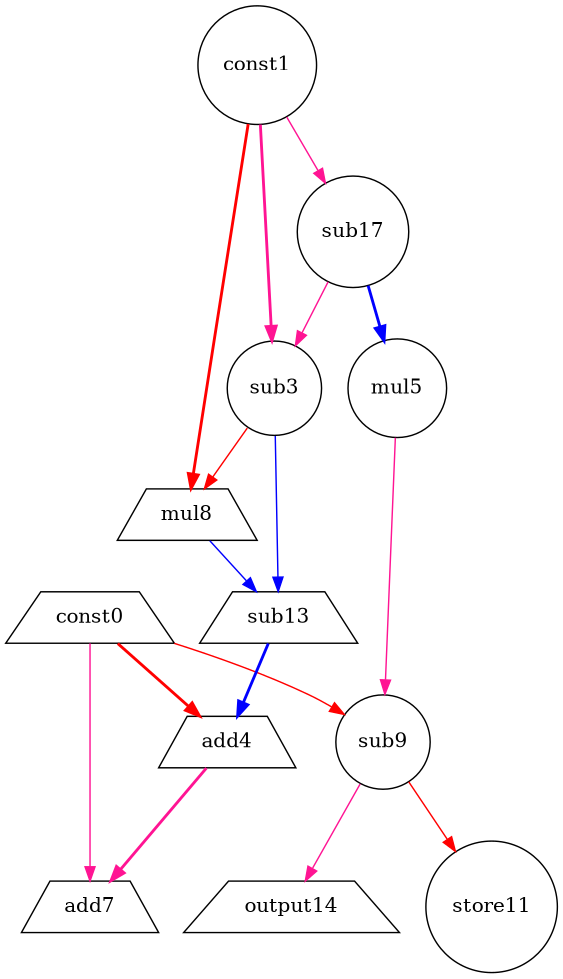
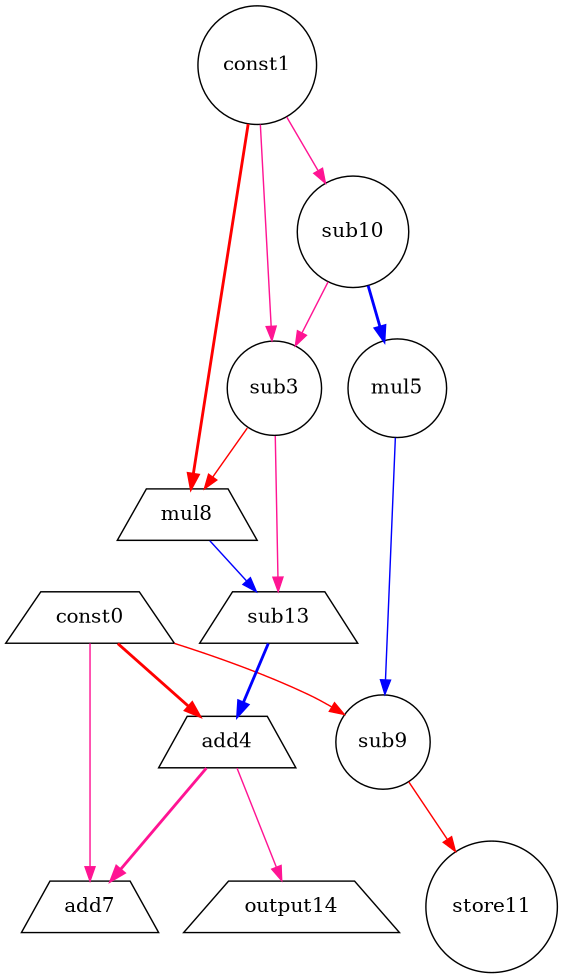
(266, 225) -> (266, 225)
(353, 232) -> (353, 232)
(277, 507) -> (277, 507)
(390, 559) -> (390, 559)
(336, 826) -> (257, 818)
